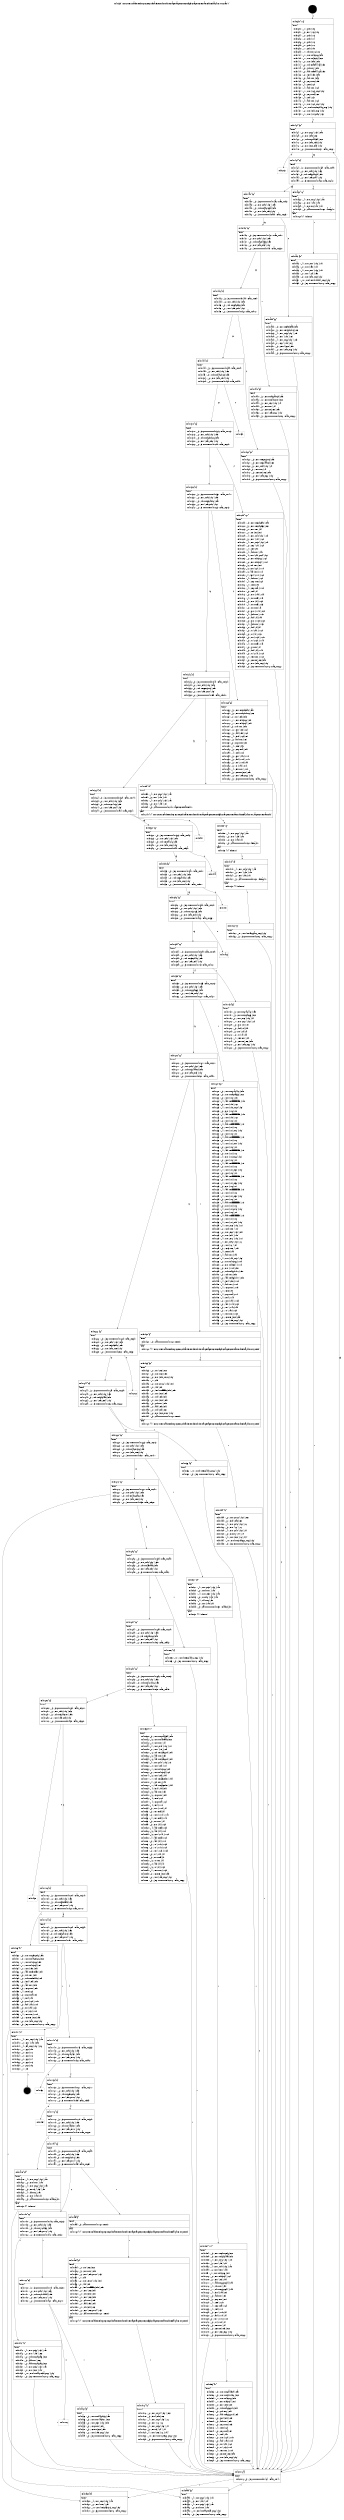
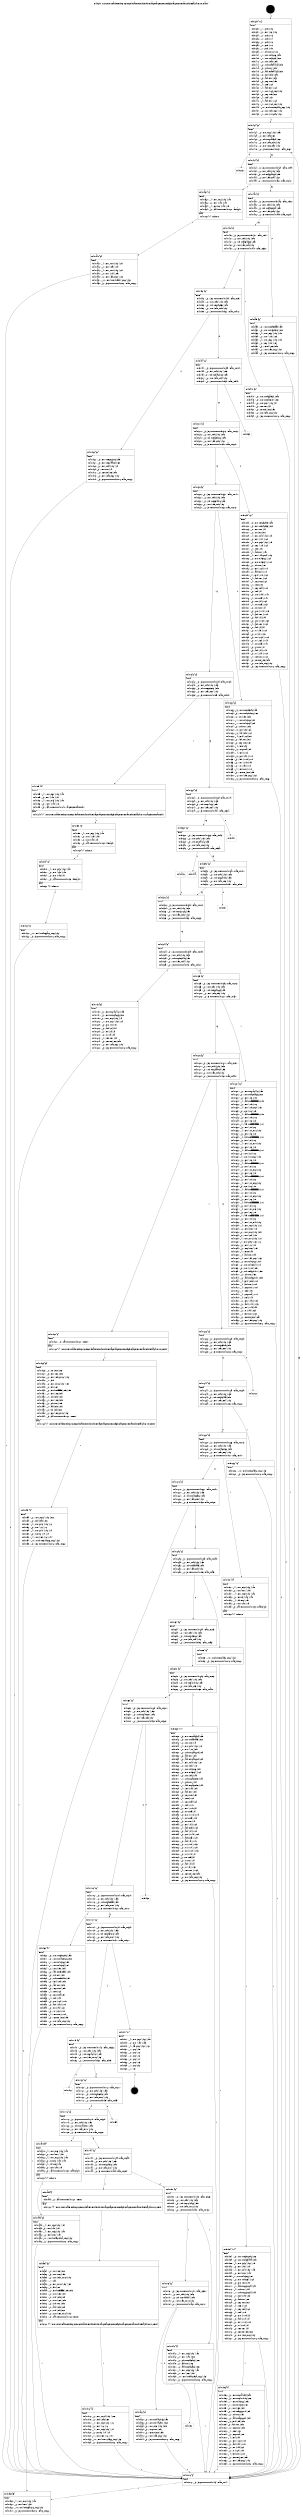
(214, 936) -> (181, 886)
(237, 2486) -> (45, 2412)
